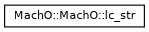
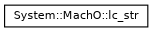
(74, 16) -> (76, 16)
